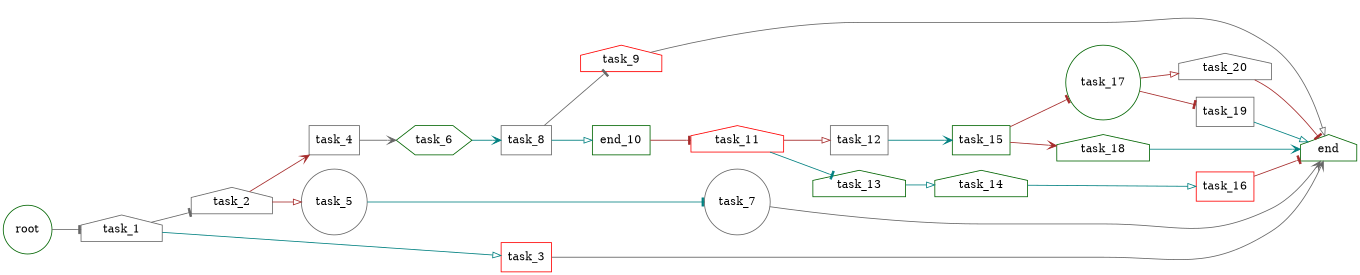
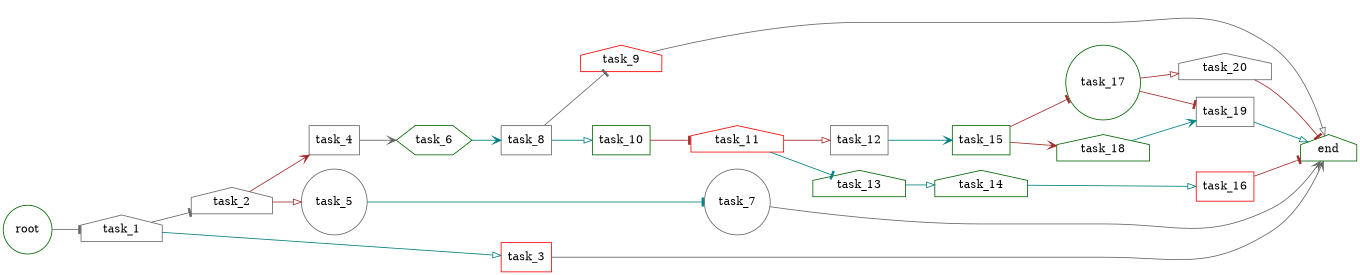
(621, 140) -> (621, 140)
(1221, 149) -> (1160, 132)
